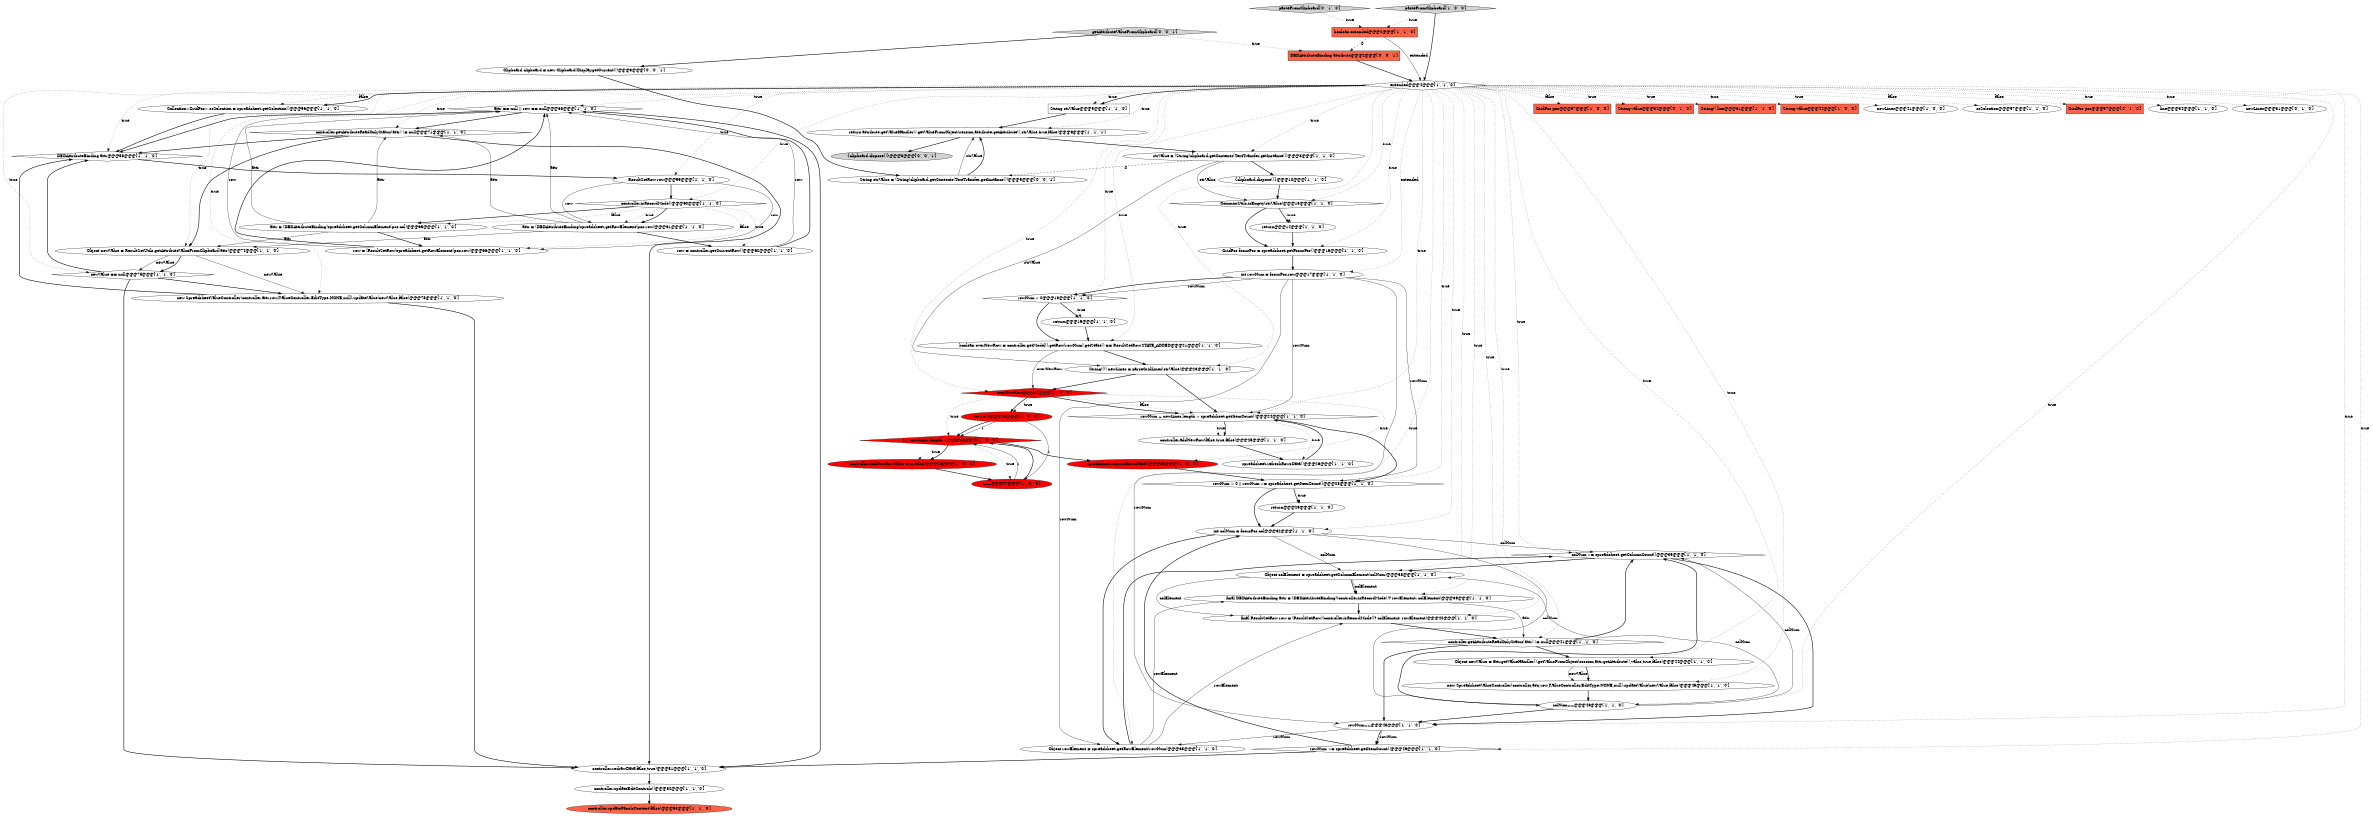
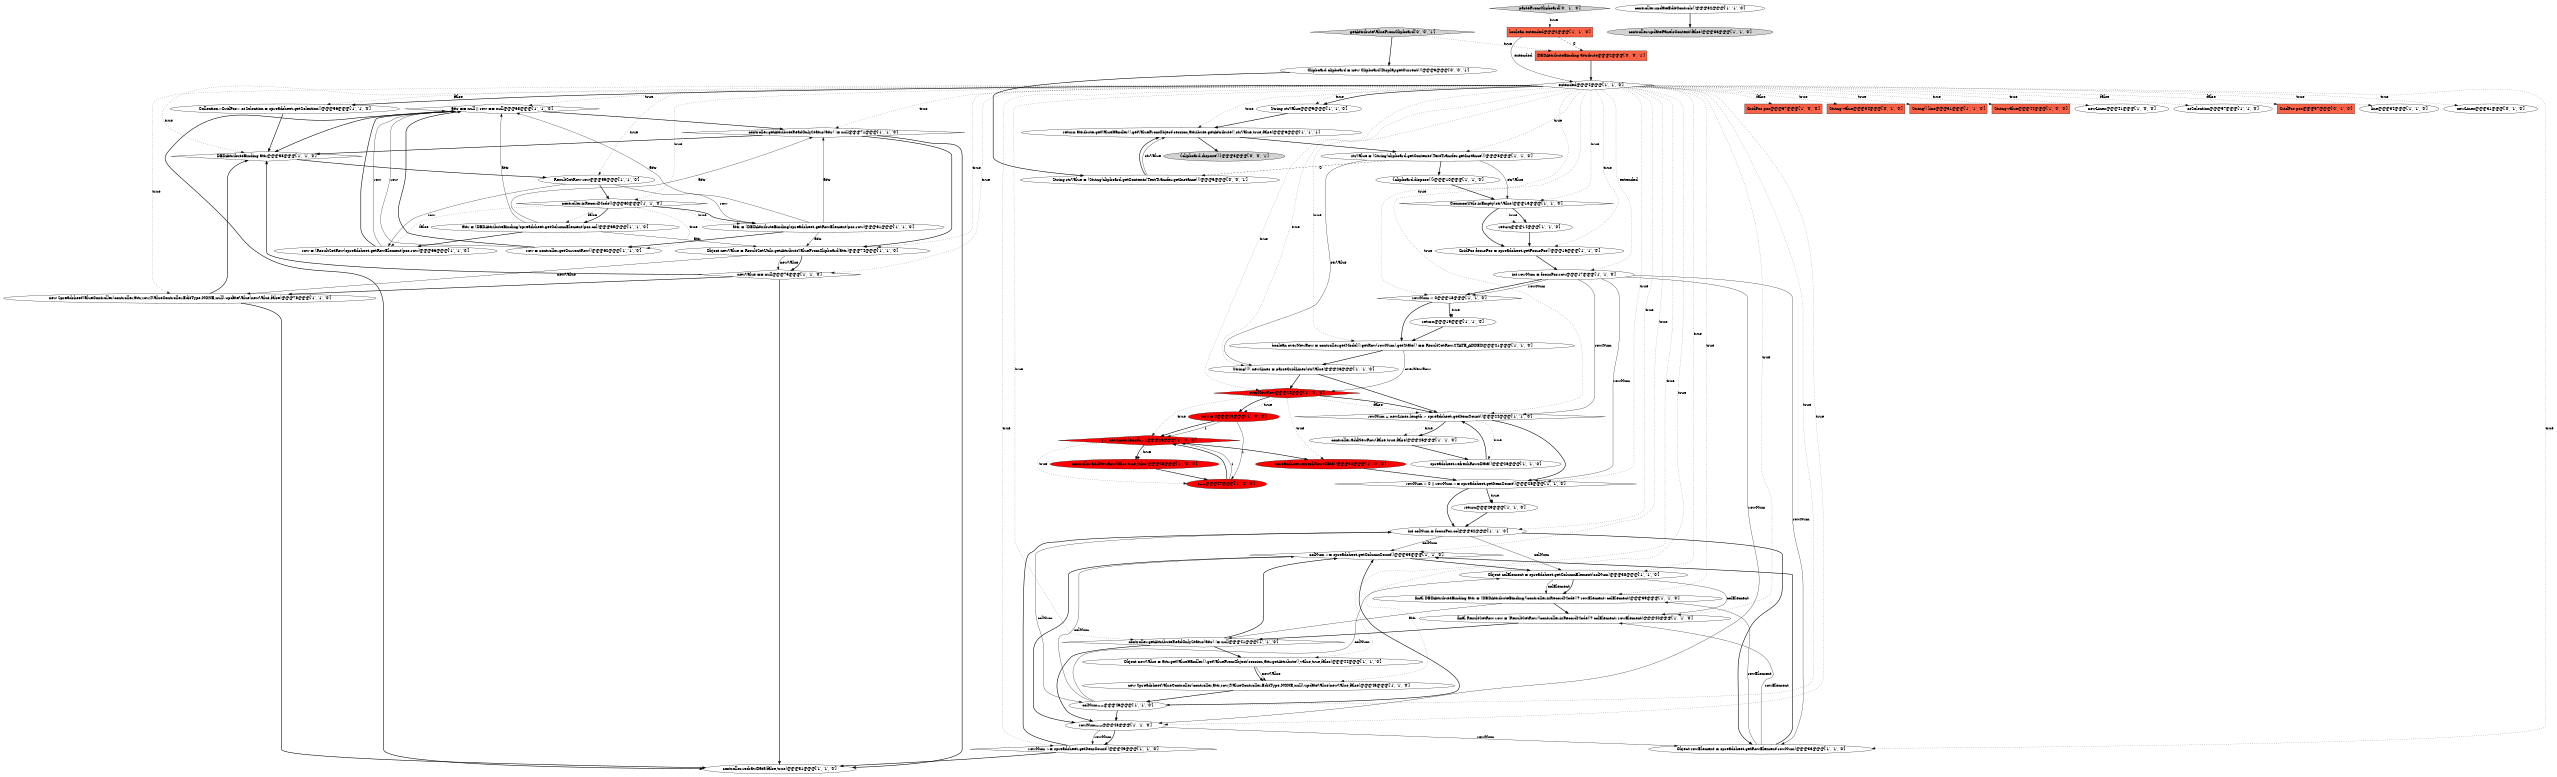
(1436, 8) -> none
(1089, 109) -> (1309, 109)
(649, 778) -> none
(649, 809) -> (1690, 32)
